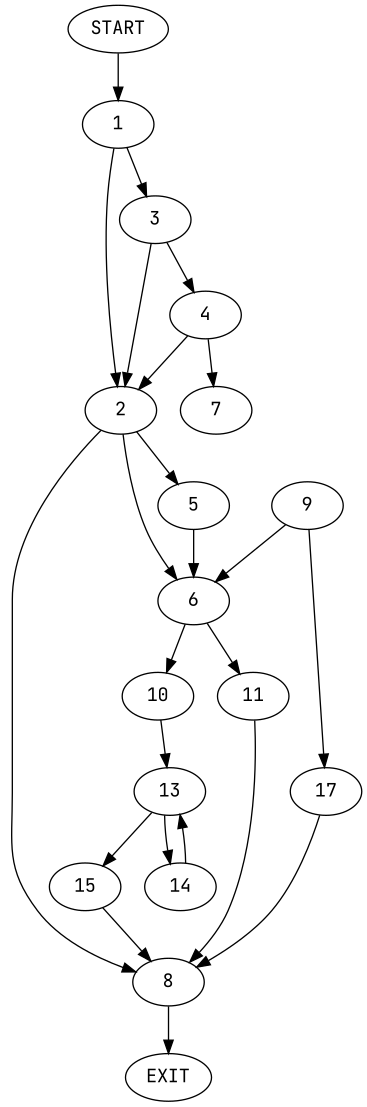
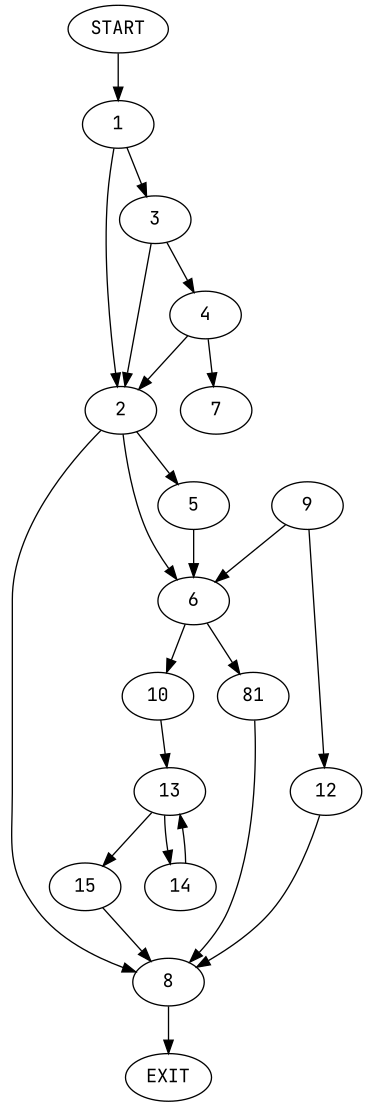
(253, 696) -> (253, 696)
(326, 792) -> (326, 792)
